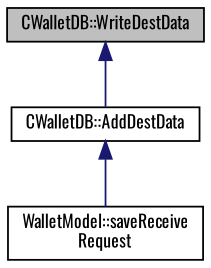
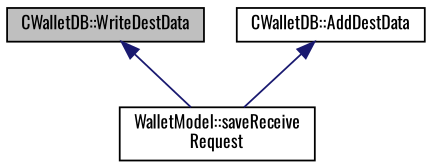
(106, 84) -> (163, 81)
